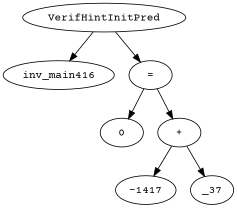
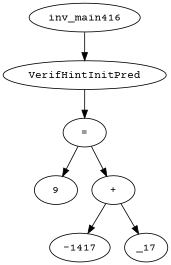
(84, 43) -> (85, 42)
(122, 133) -> (56, 190)
(212, 190) -> (146, 248)
